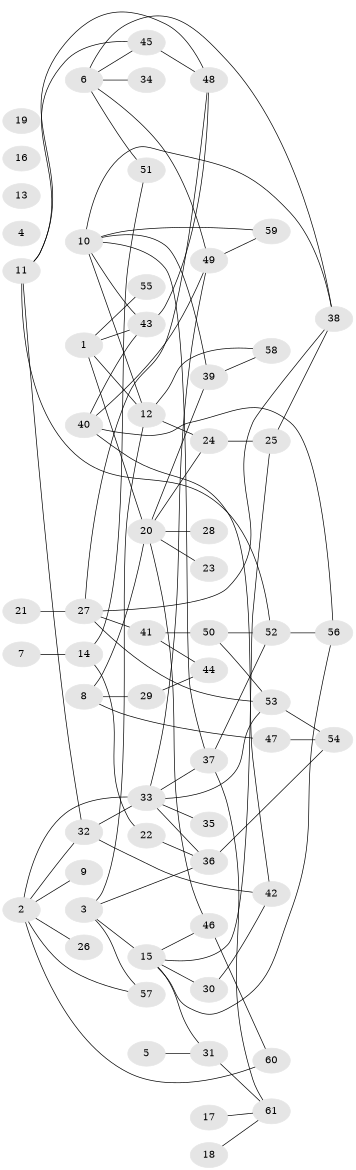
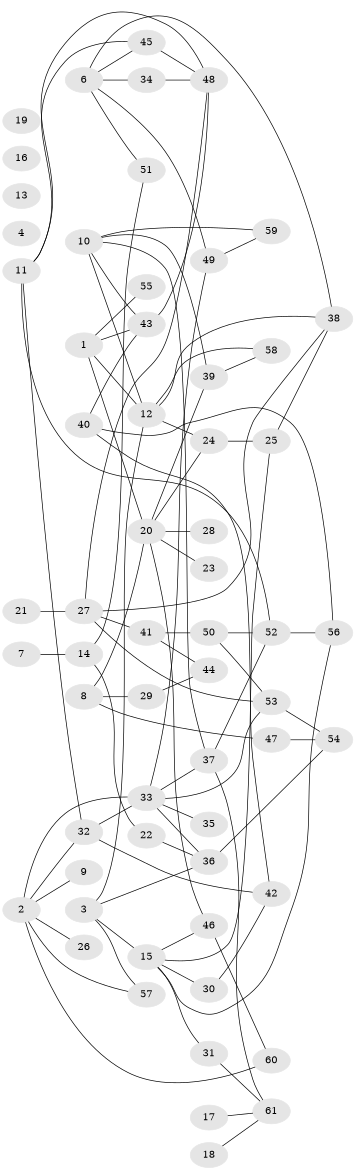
none -> (178, 80)
(222, 166) -> (216, 329)
(182, 317) -> none
(147, 1054) -> none
